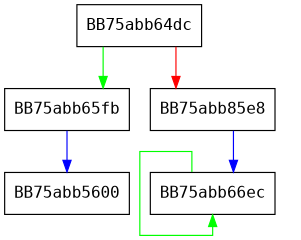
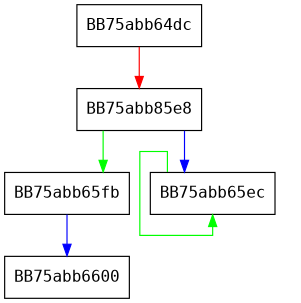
(103, 62) -> (103, 146)
(67, 193) -> (67, 277)
(213, 193) -> (213, 193)
